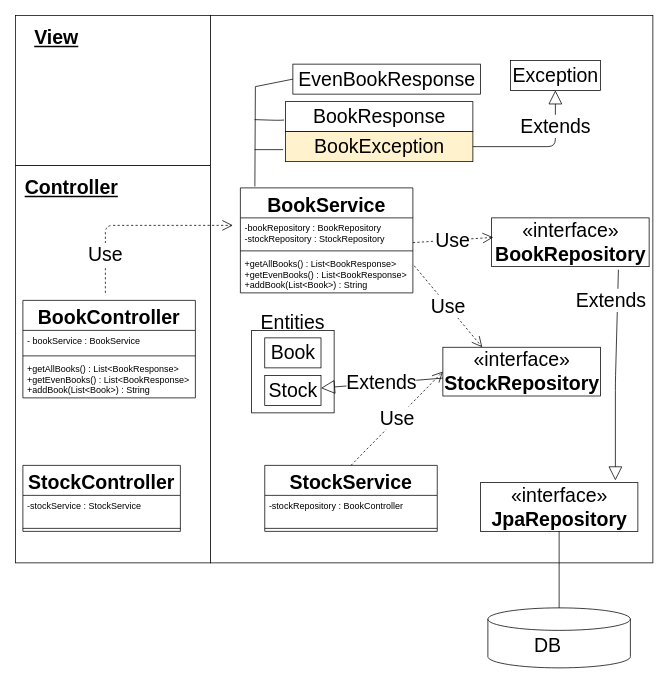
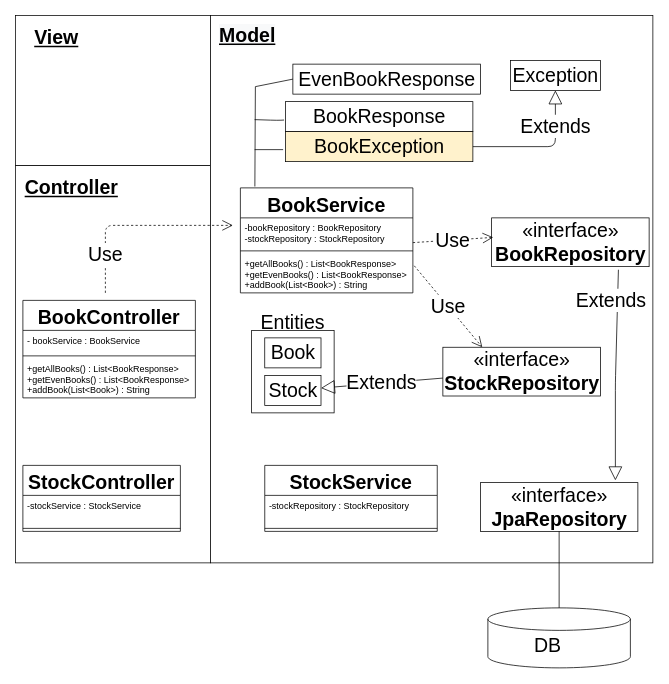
none -> (248, 38)
(378, 438) -> none
(345, 506) -> (349, 506)
